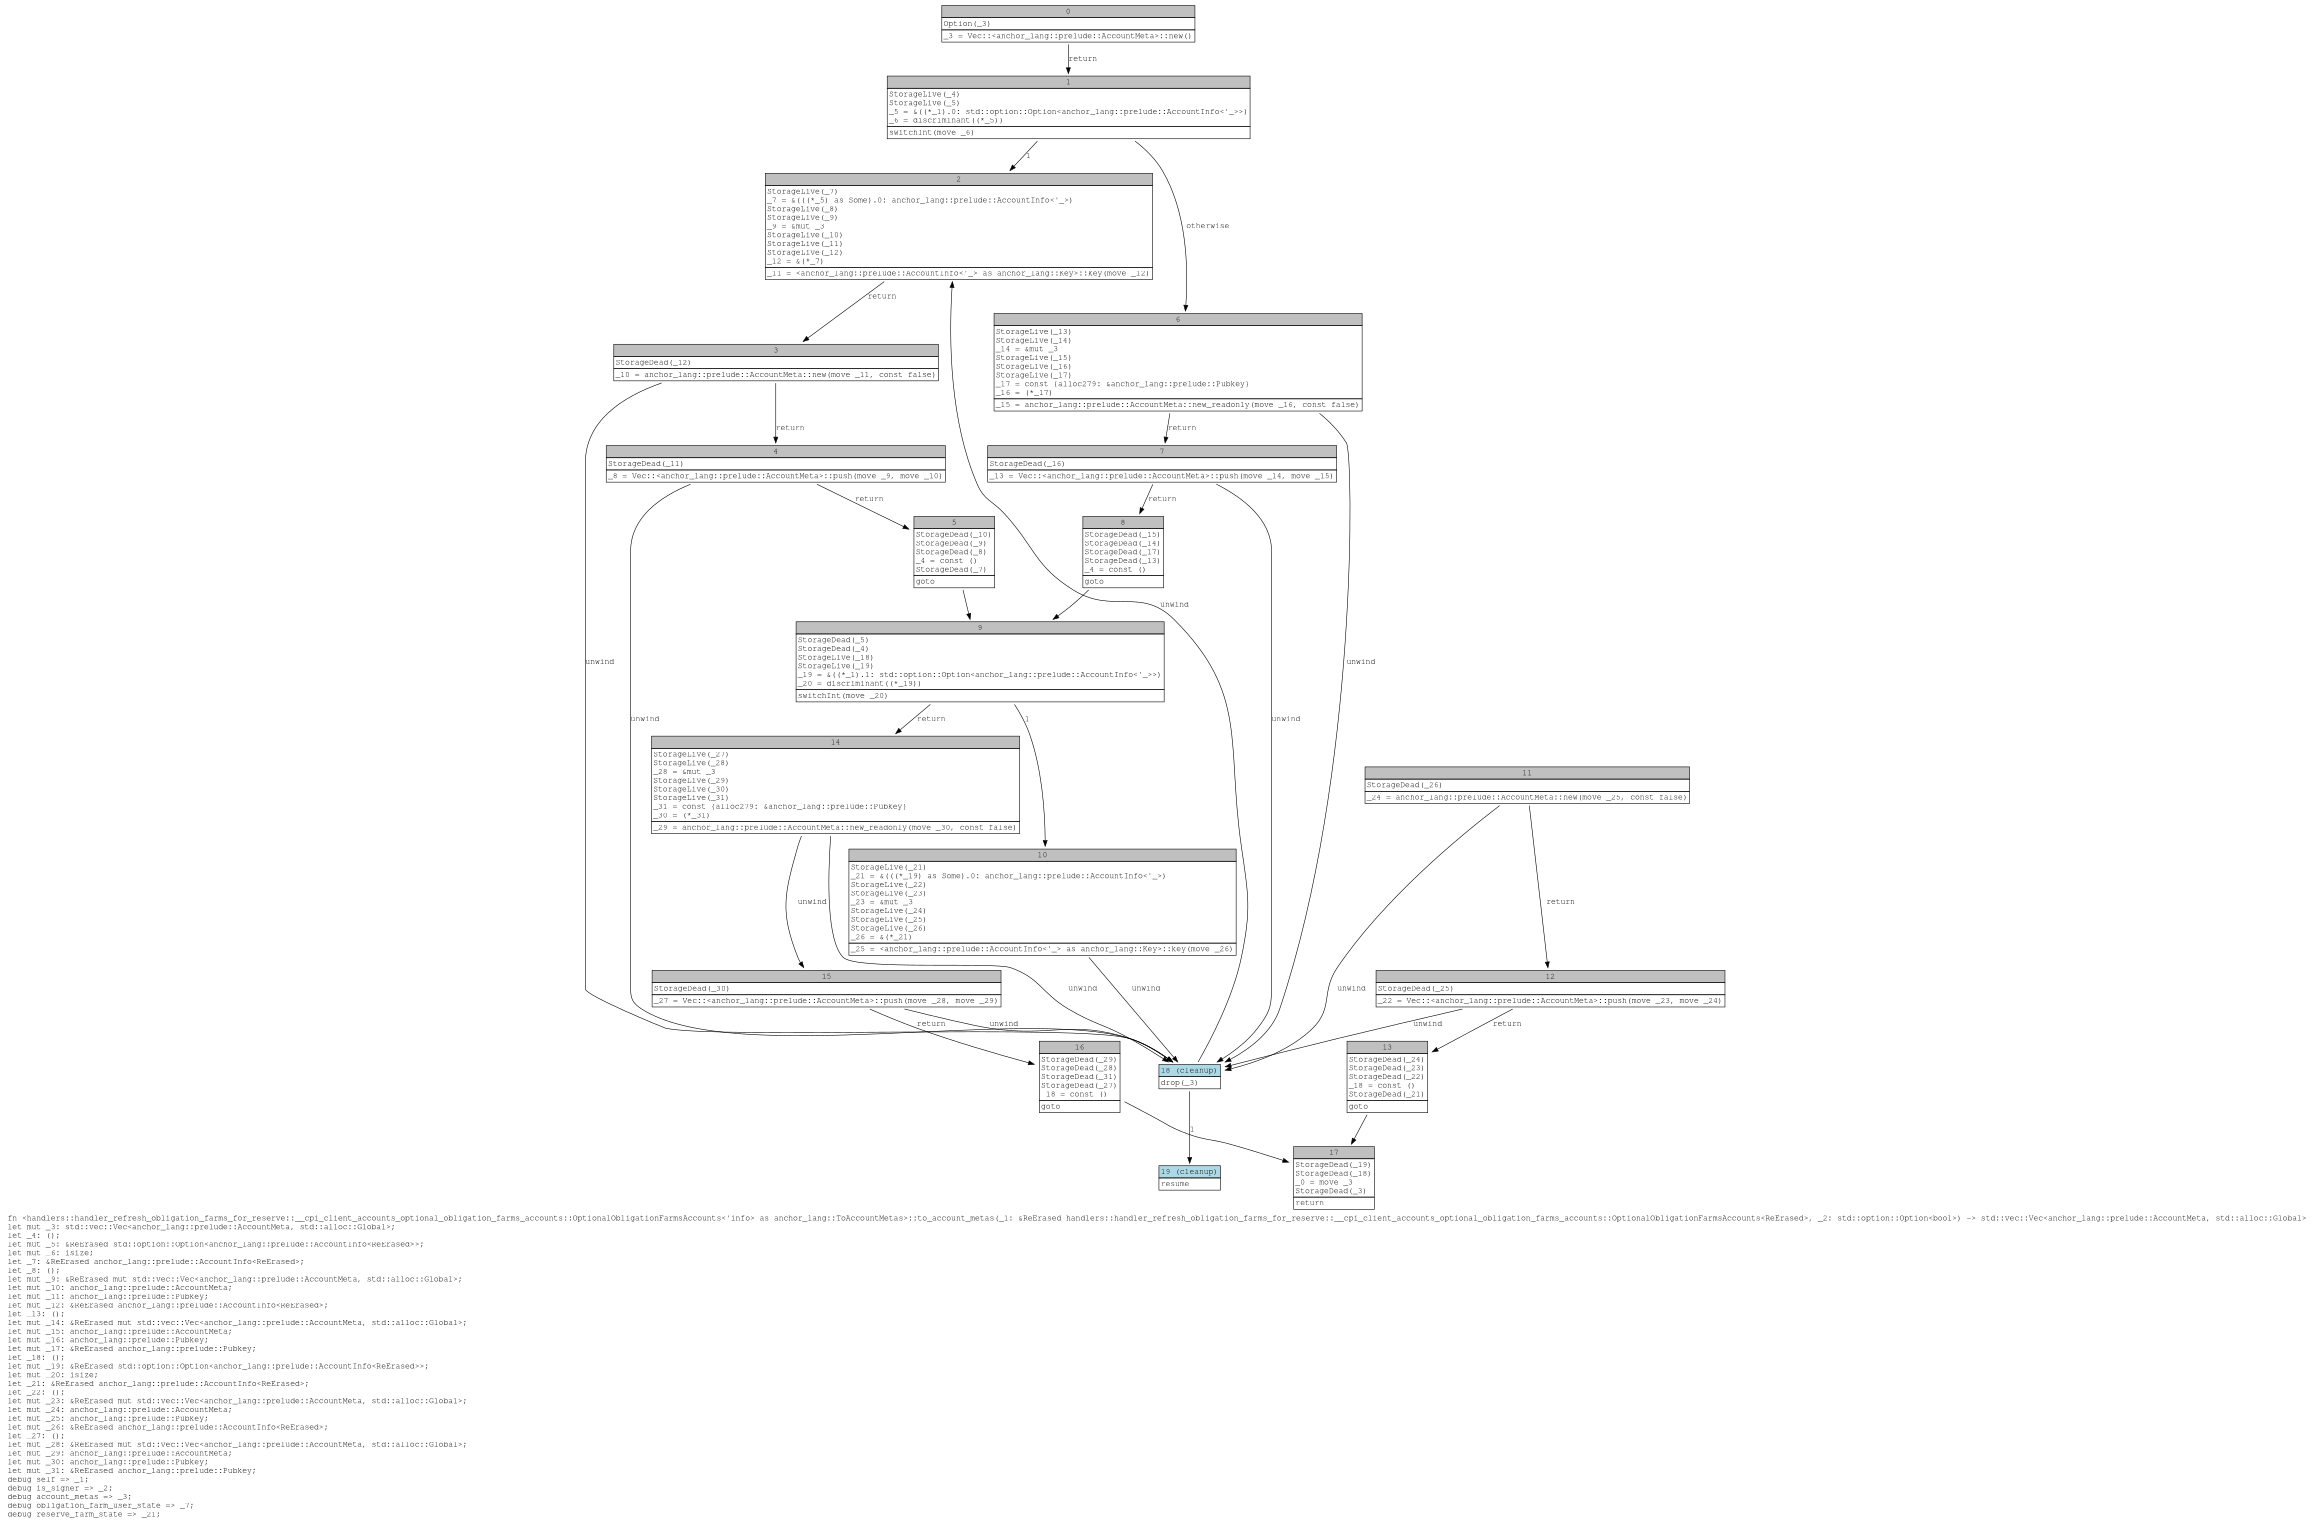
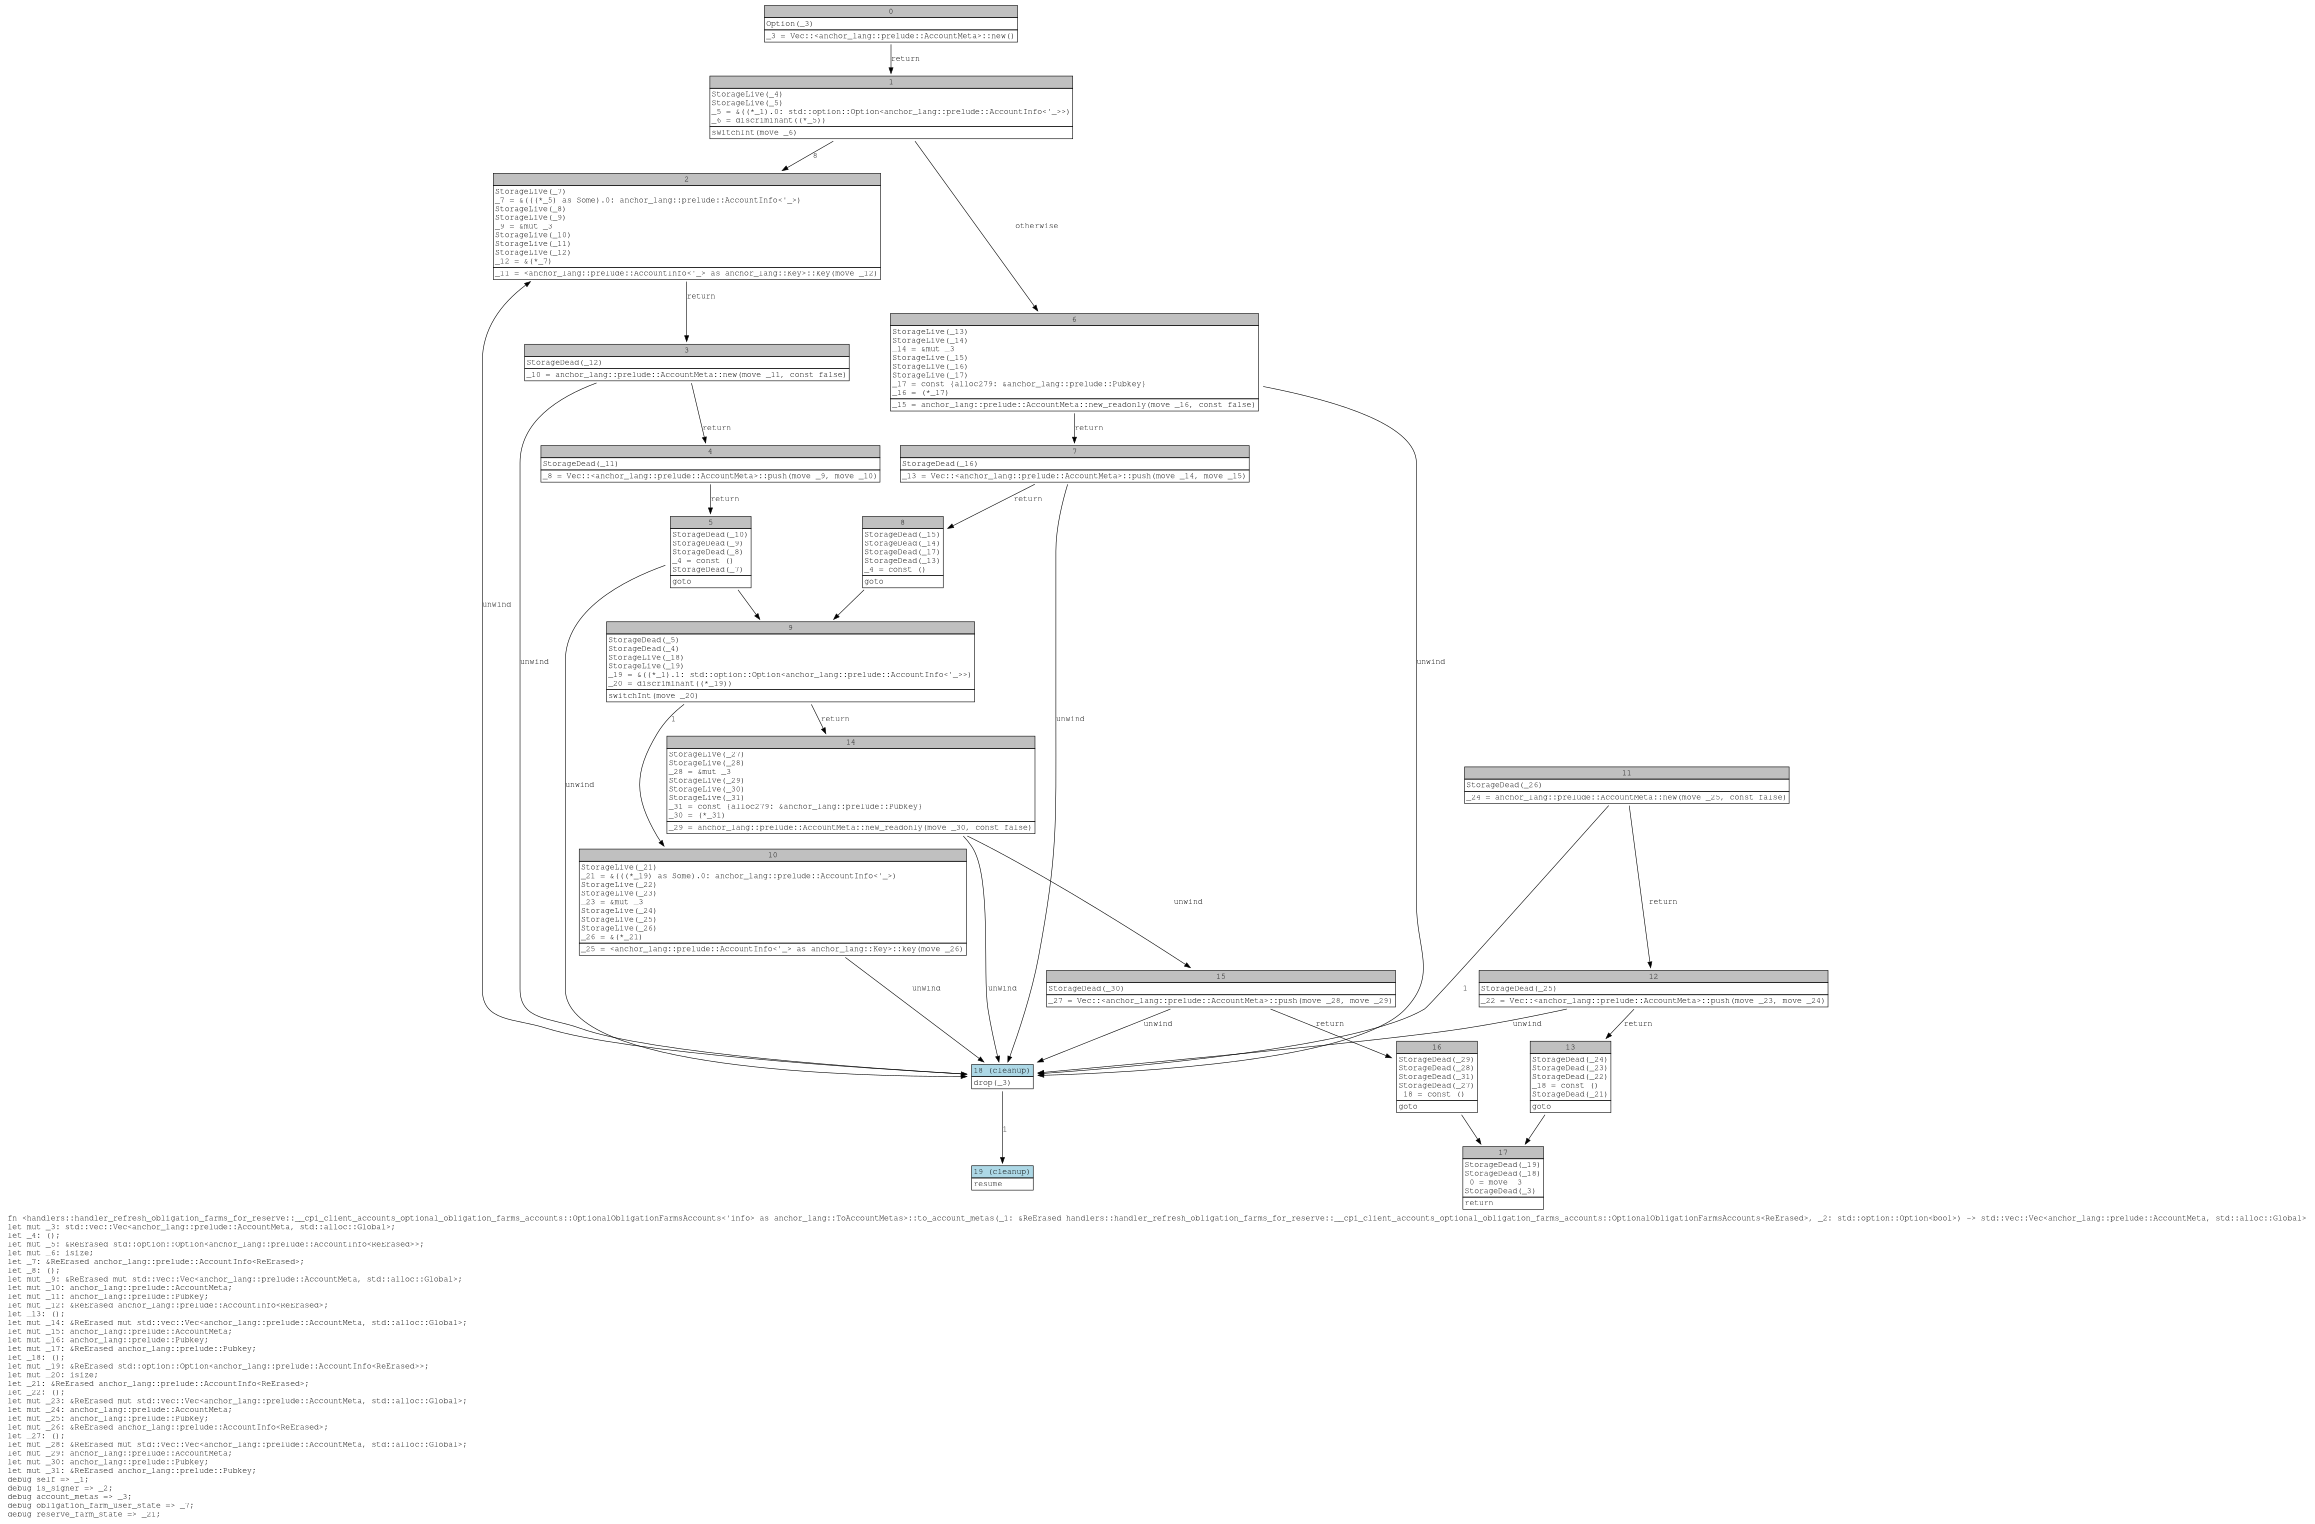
(1029, 156) -> (815, 156)
(1352, 988) -> (1465, 988)
(634, 1002) -> (565, 963)
